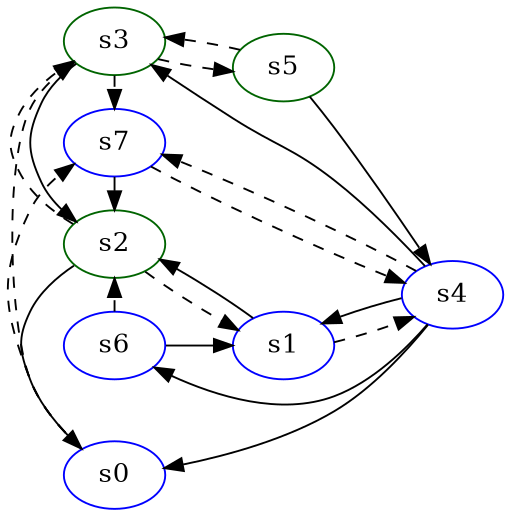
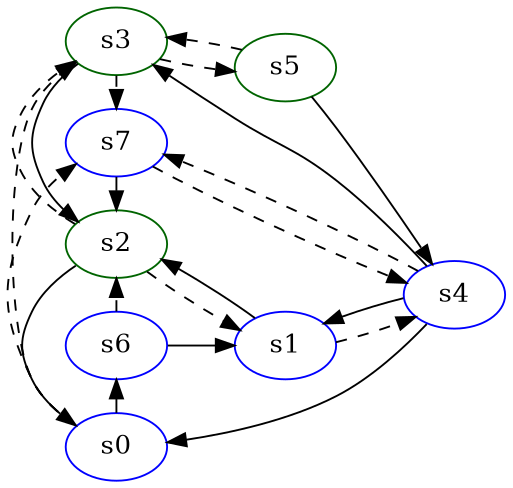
(311, 402) -> (116, 406)
